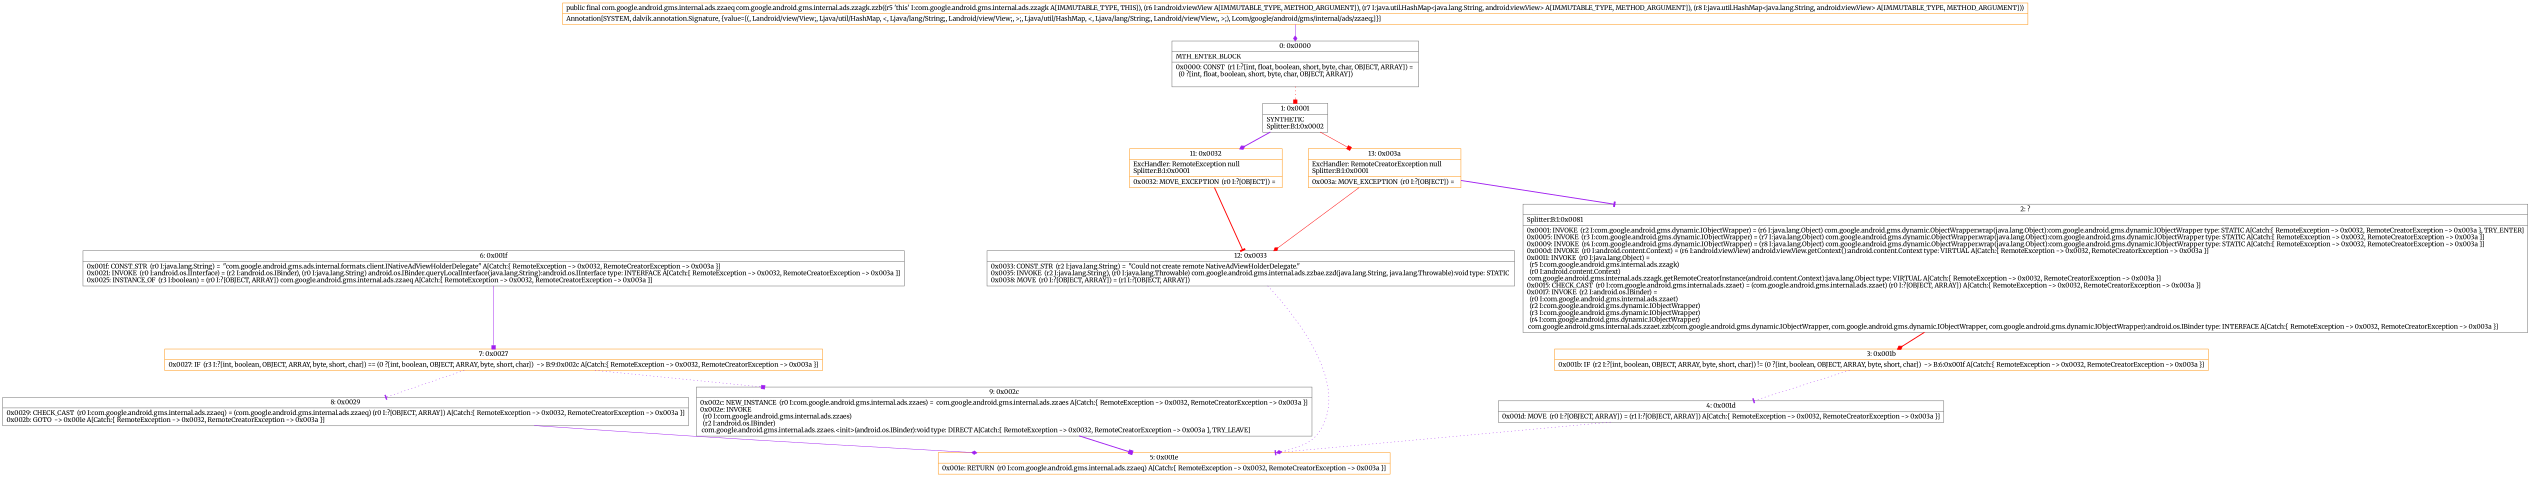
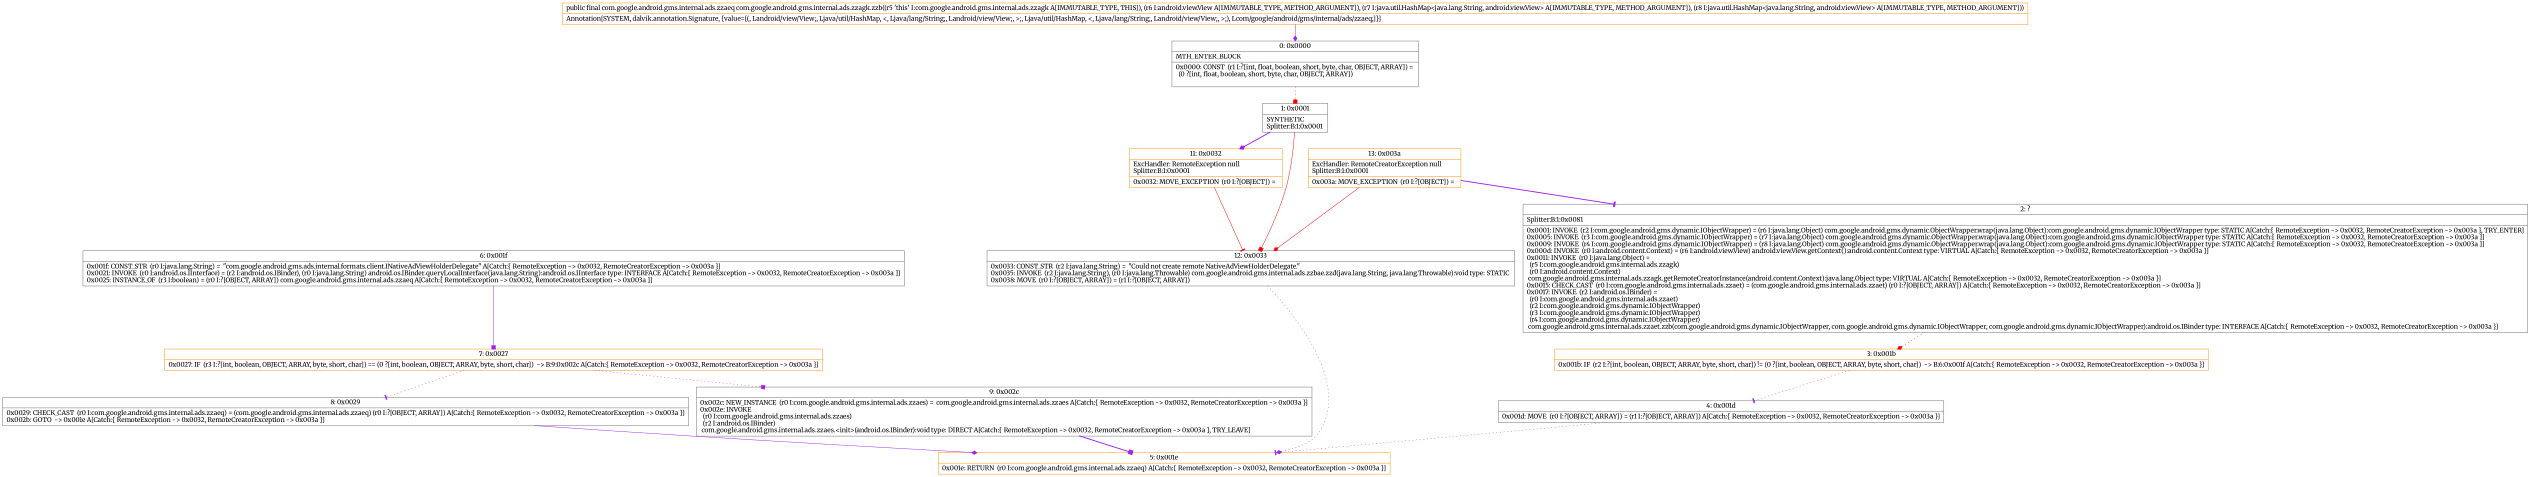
(1295, 126) -> (1295, 126)
(1333, 139) -> (1285, 191)
(1228, 218) -> (1228, 218)
(1913, 339) -> (1913, 339)
